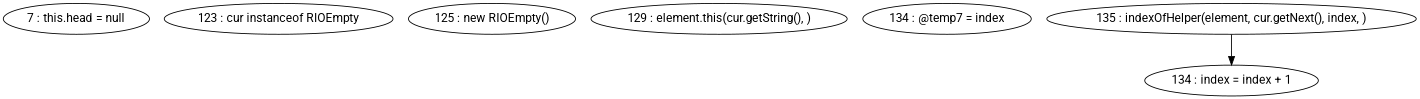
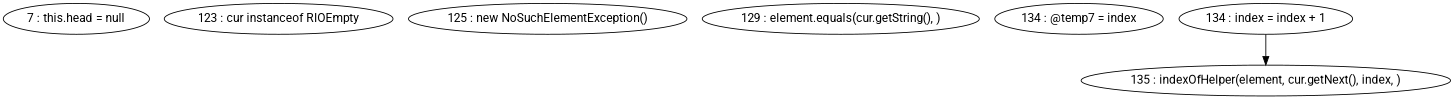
(492, 19) -> (548, 19)
(719, 19) -> (841, 19)
(1232, 45) -> (1266, 45)
